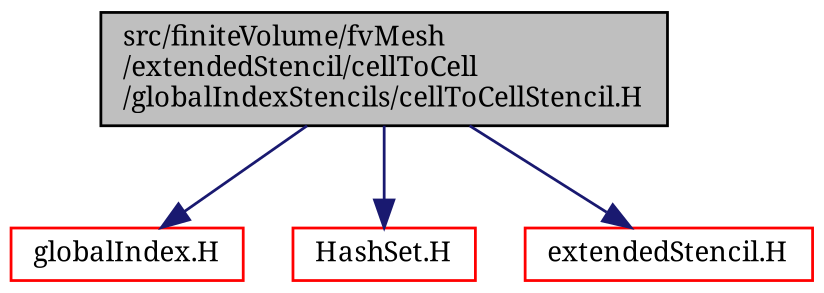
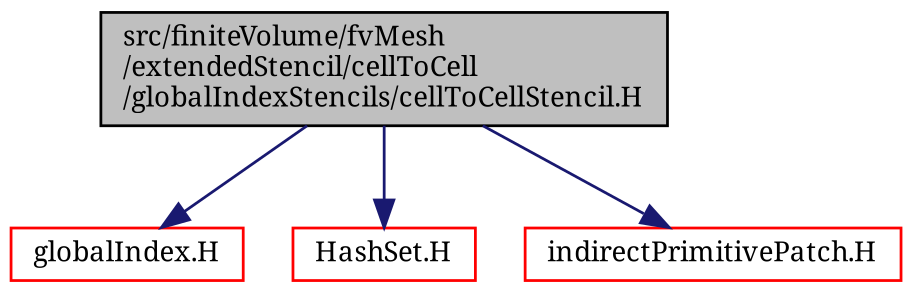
(669, 254) -> (713, 254)
